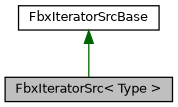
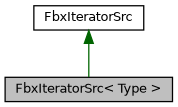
(89, 18) -> (89, 18)
